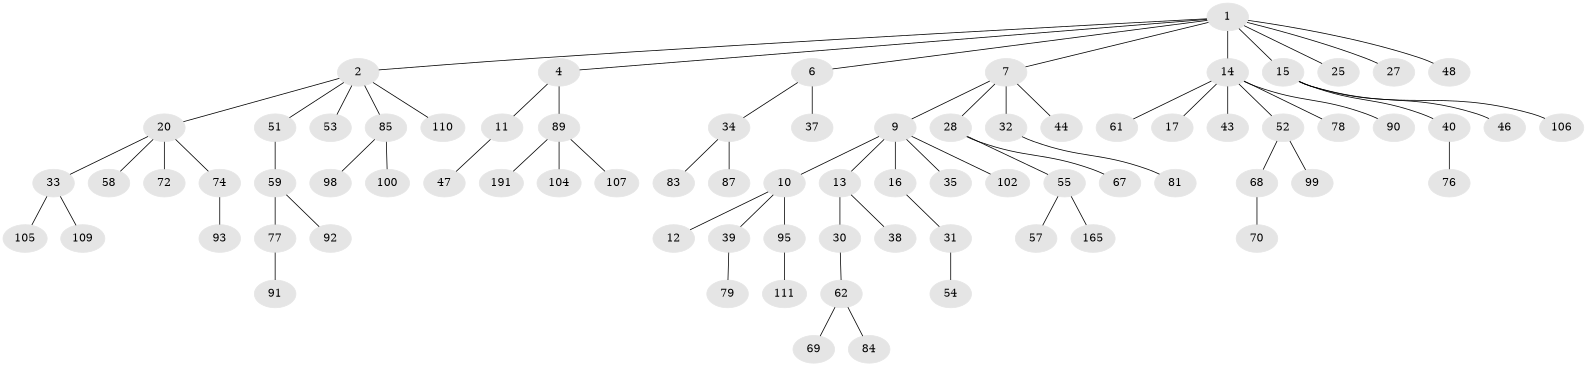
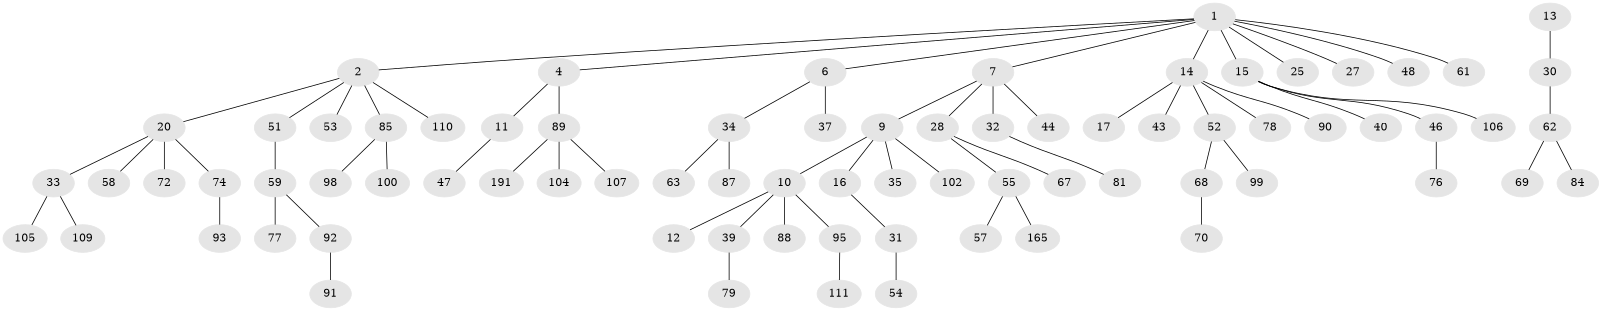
(1172, 100) -> (1343, 36)
(868, 155) -> none
(1449, 156) -> (1436, 156)
(674, 183) -> (674, 183)
none -> (785, 239)
(895, 239) -> none
(275, 266) -> (331, 266)
